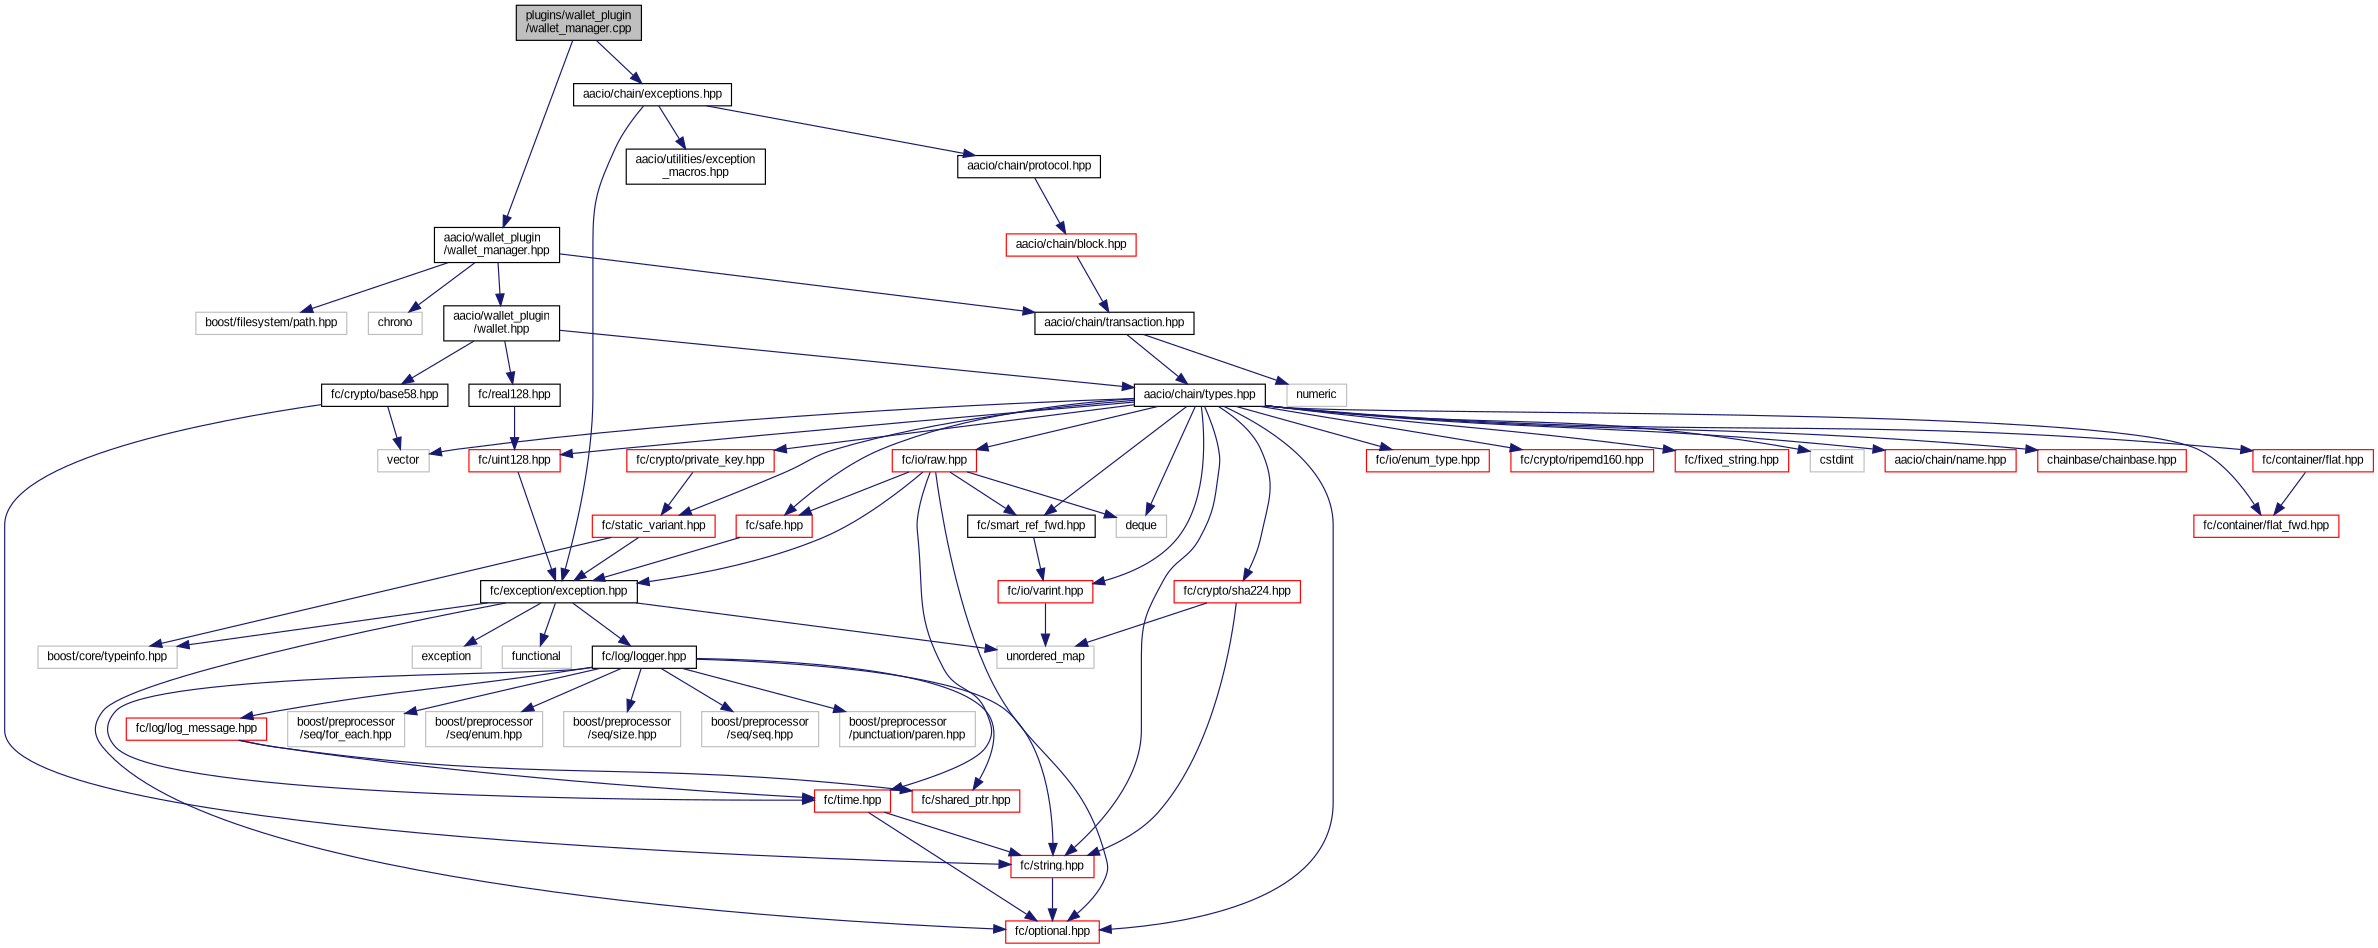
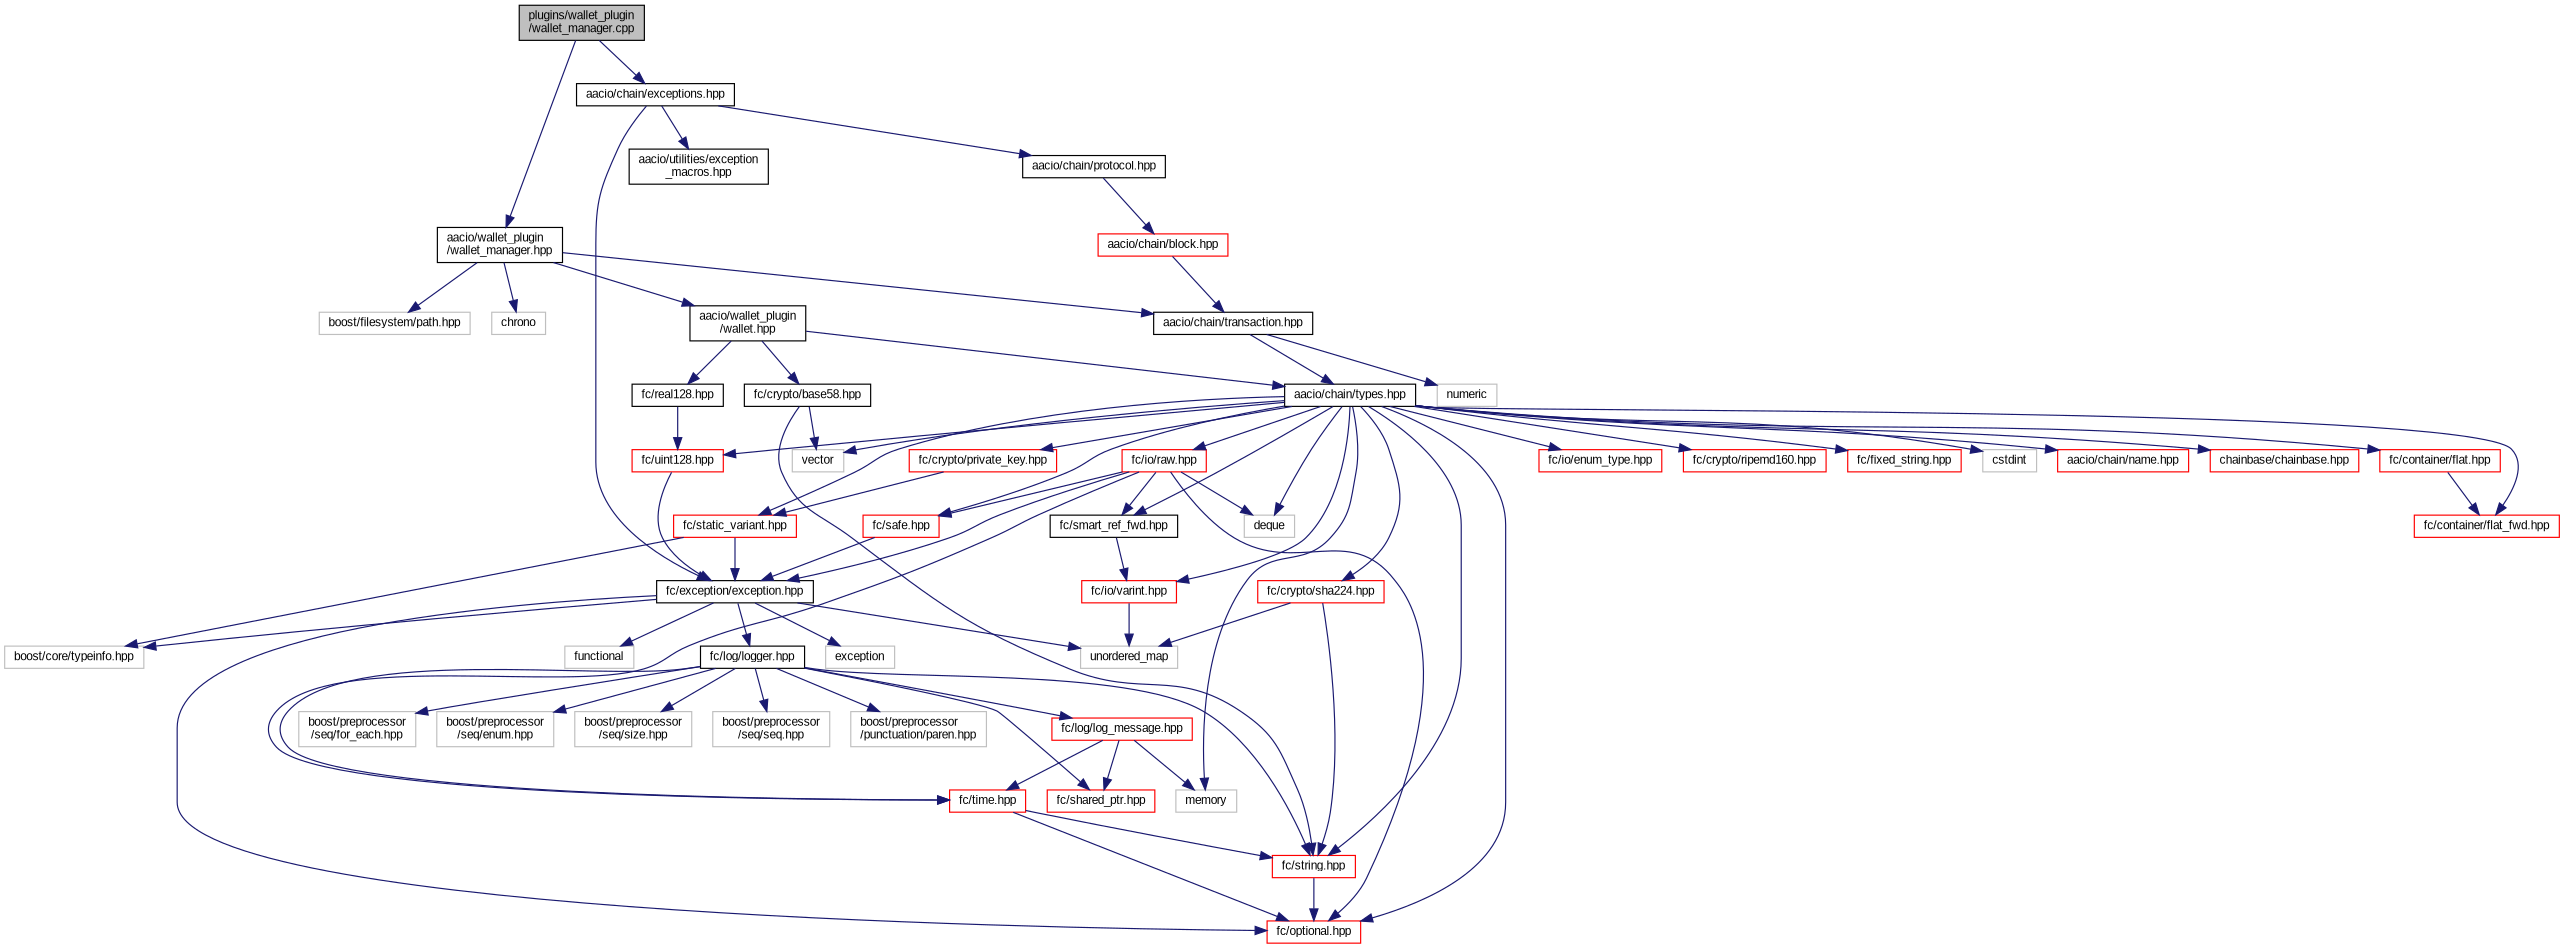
none -> (1206, 801)
